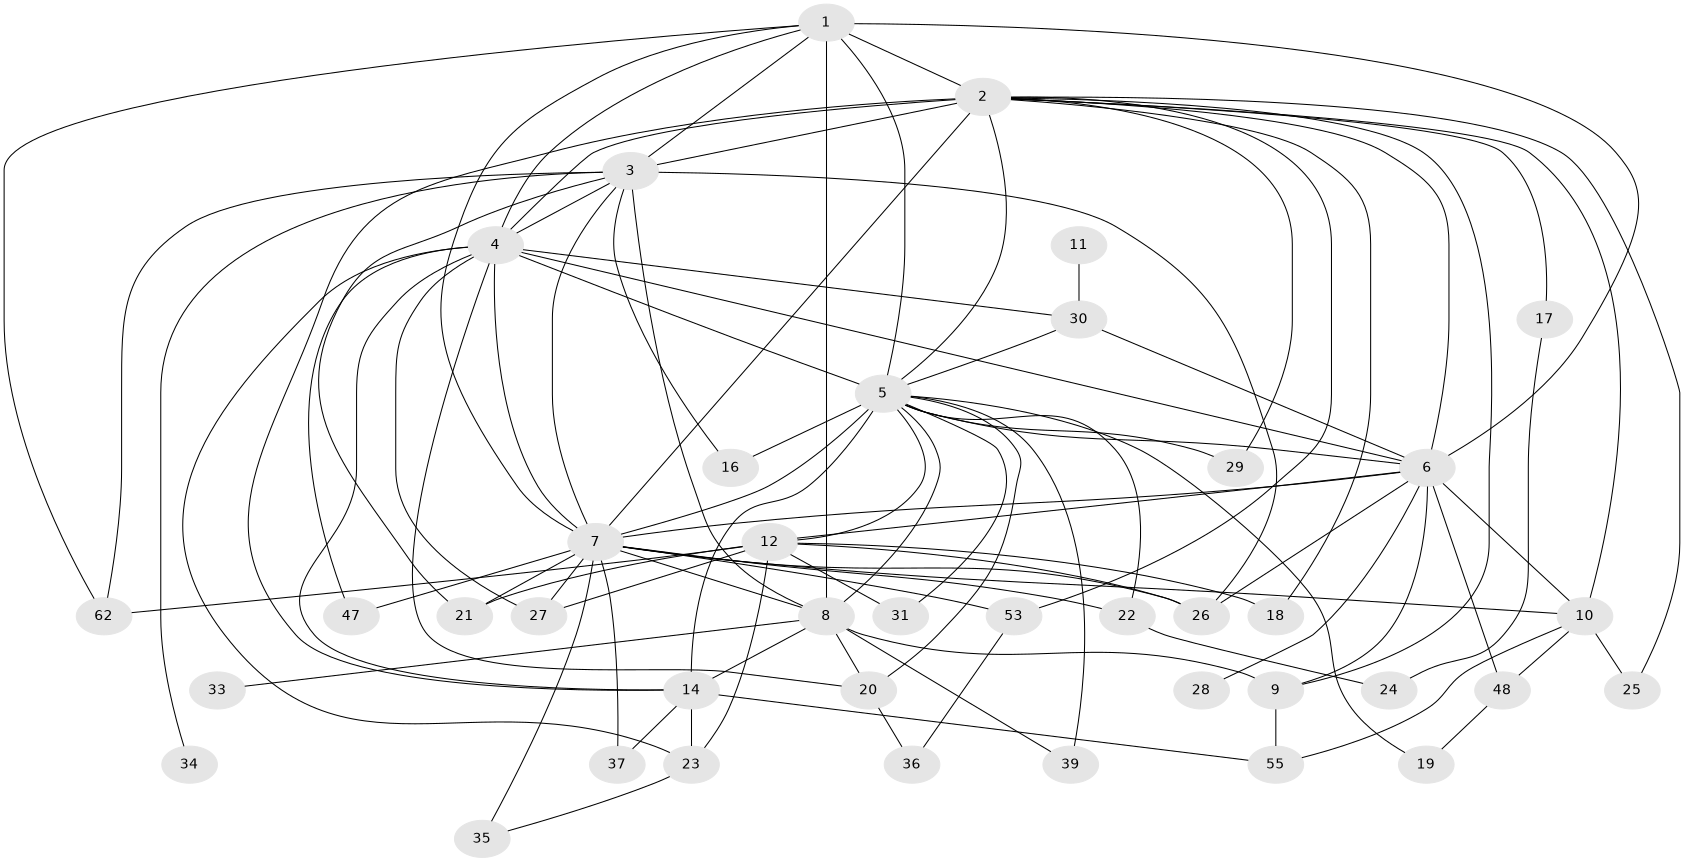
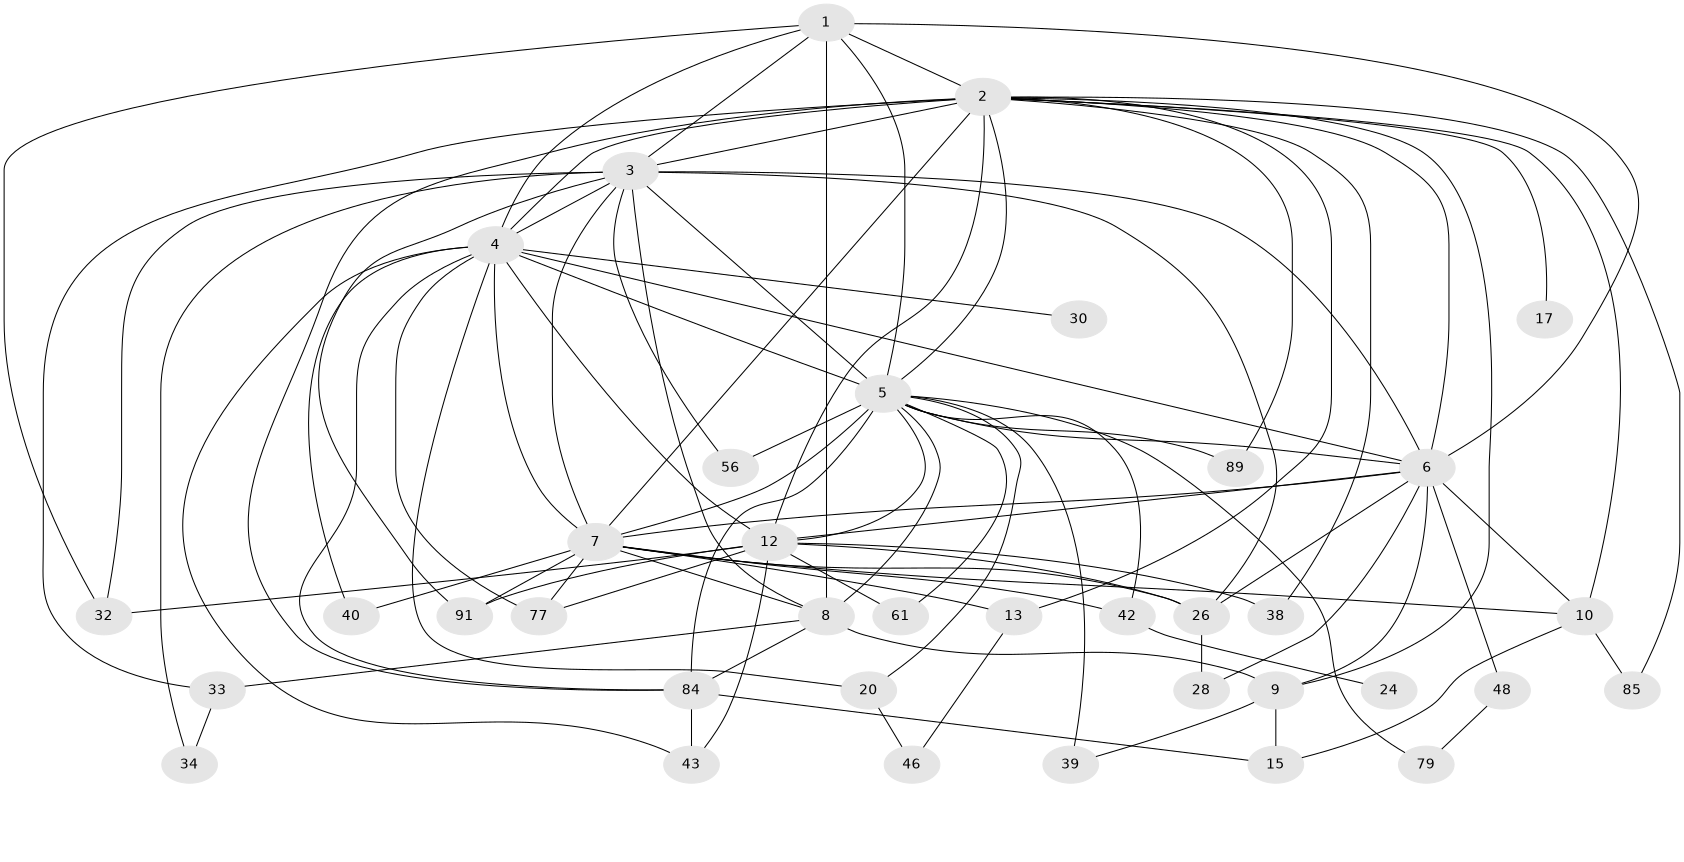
none -> (255, 191)
(471, 195) -> none
(1079, 245) -> none
none -> (909, 319)
(989, 356) -> (762, 287)
(1246, 390) -> (1094, 194)
none -> (618, 406)
(731, 468) -> (731, 468)
(1236, 468) -> (1236, 468)
(1528, 542) -> none
(104, 616) -> (104, 616)
(351, 616) -> (351, 616)
(465, 616) -> (465, 616)
(539, 616) -> (539, 616)
(901, 616) -> (901, 616)
(1014, 616) -> (1014, 616)
(1127, 616) -> (1127, 616)
(1276, 616) -> (1276, 616)
(848, 653) -> none
none -> (1202, 653)
(1544, 653) -> none
(692, 690) -> (692, 690)
(949, 690) -> (1176, 732)
(1632, 690) -> (1632, 690)
none -> (204, 727)
(617, 765) -> none
(692, 765) -> (692, 765)
(912, 765) -> (912, 765)
(1276, 765) -> (1276, 765)
(1426, 765) -> (1426, 765)
(482, 839) -> none
